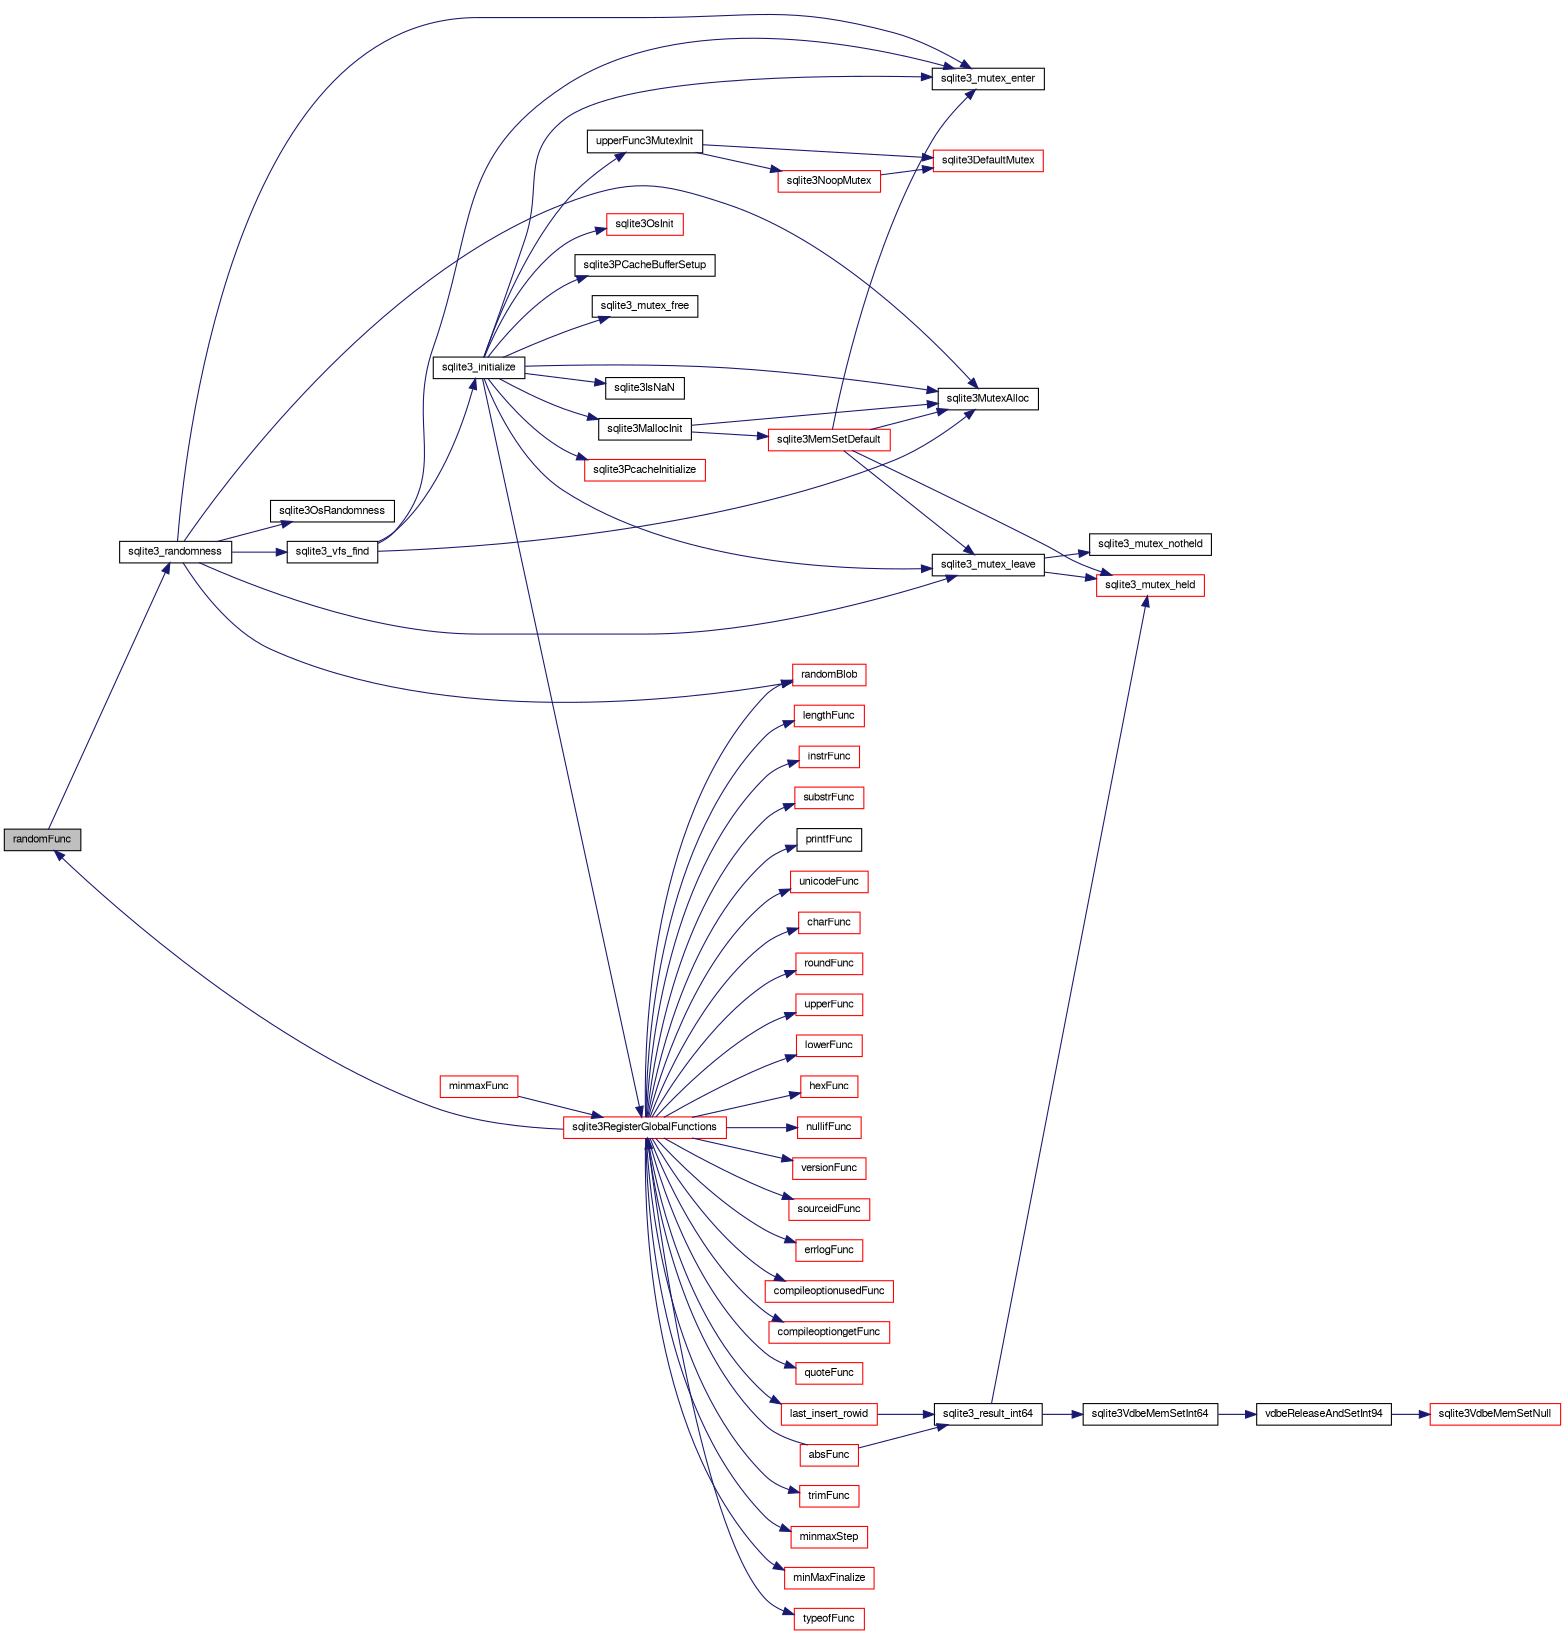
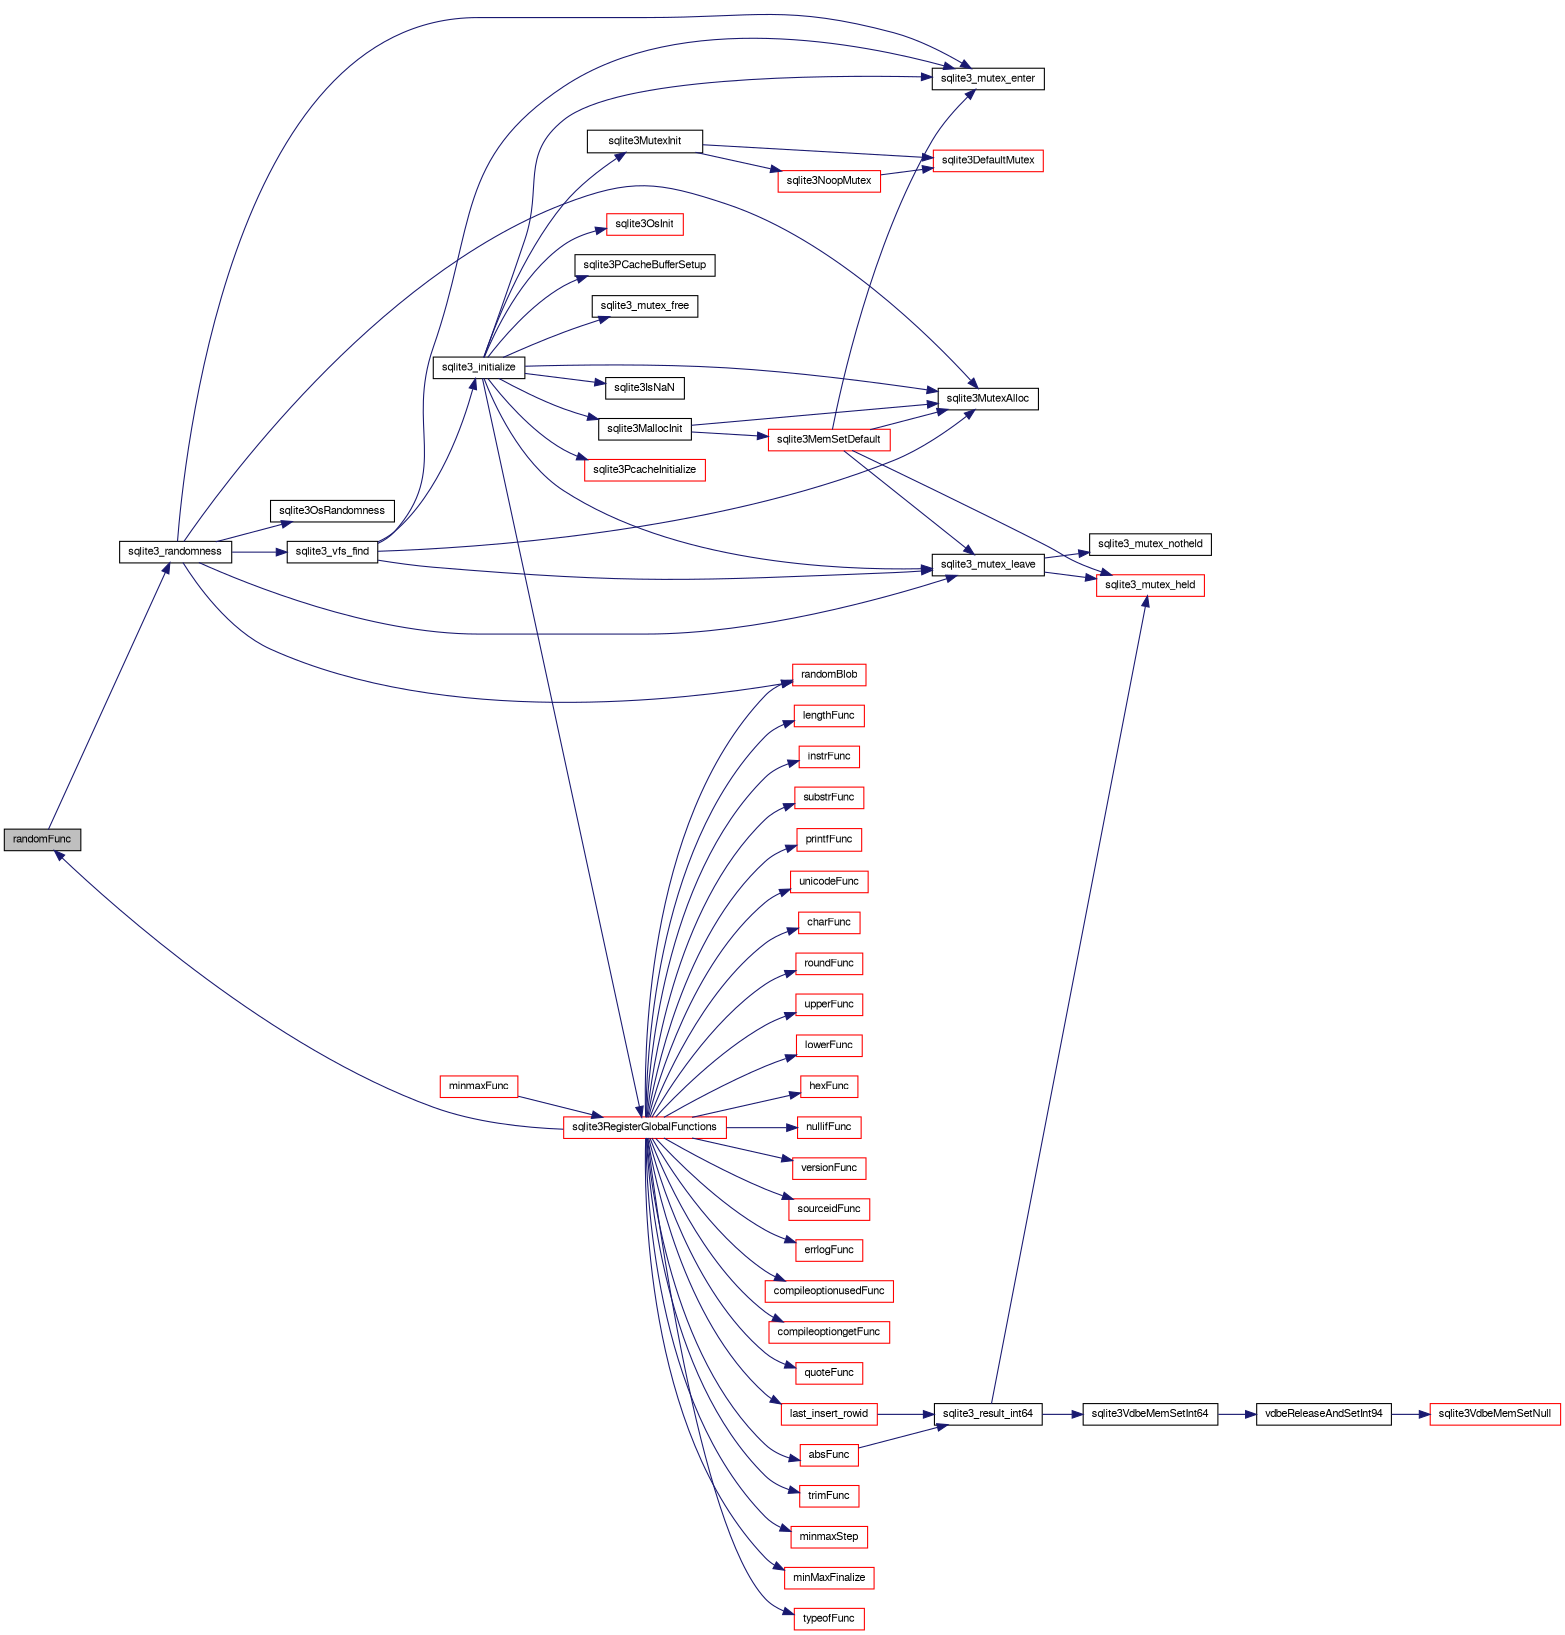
(645, 142) -> (645, 142)
none -> (649, 579)
(829, 840) -> (829, 840)
(694, 1319) -> (685, 1315)
